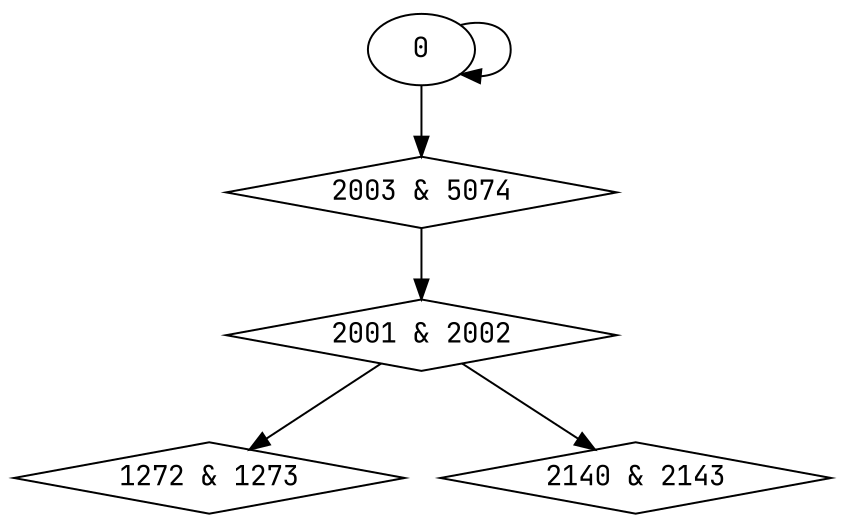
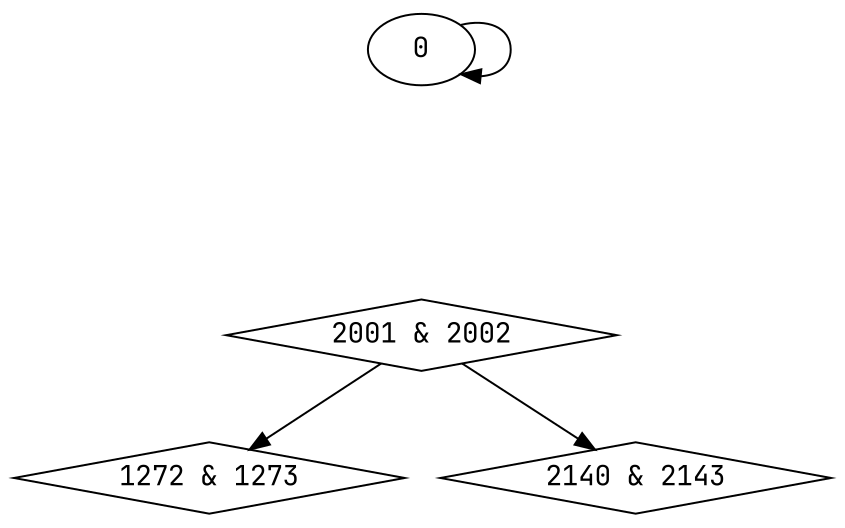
(421, 192) -> none
